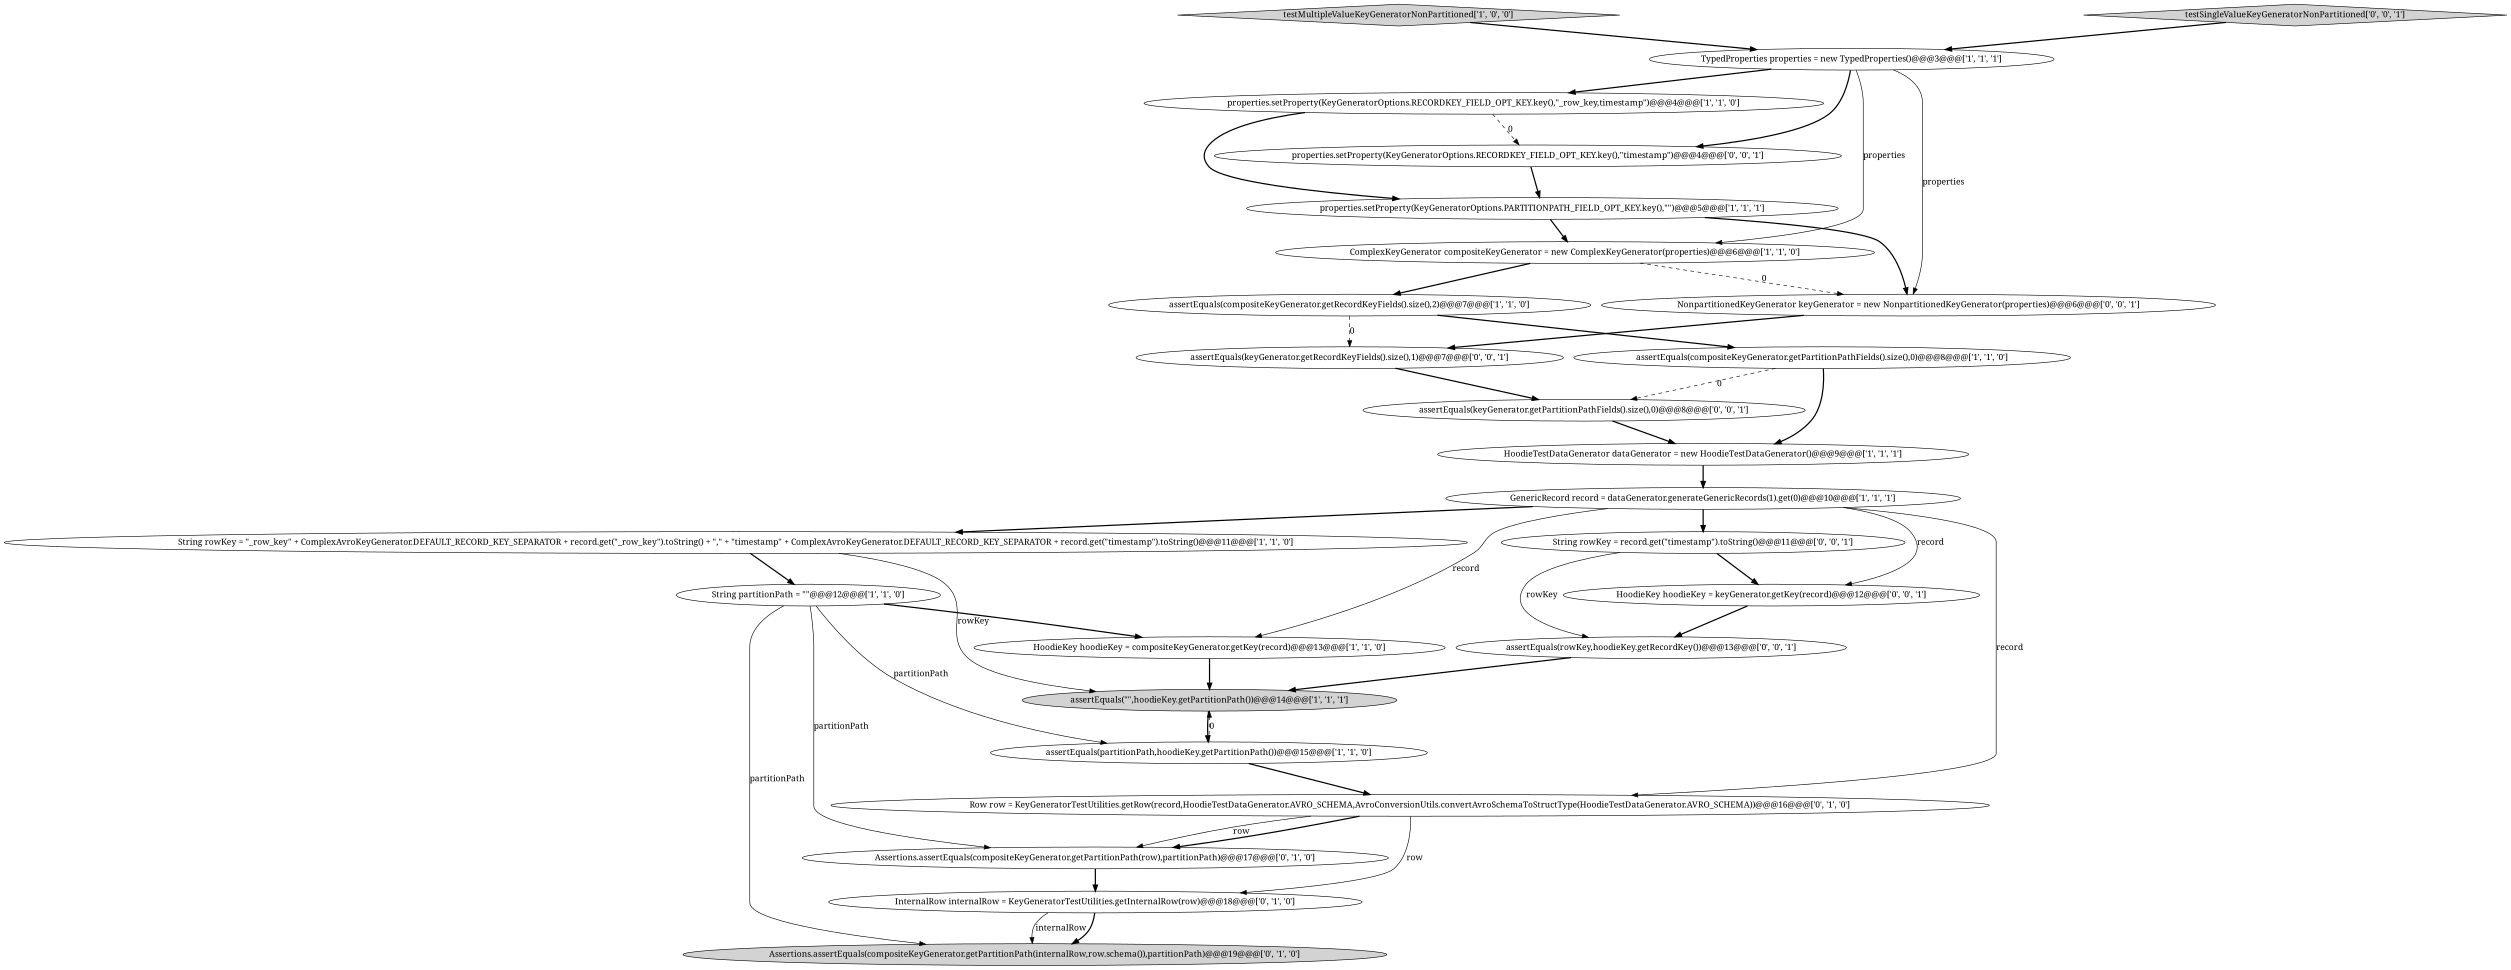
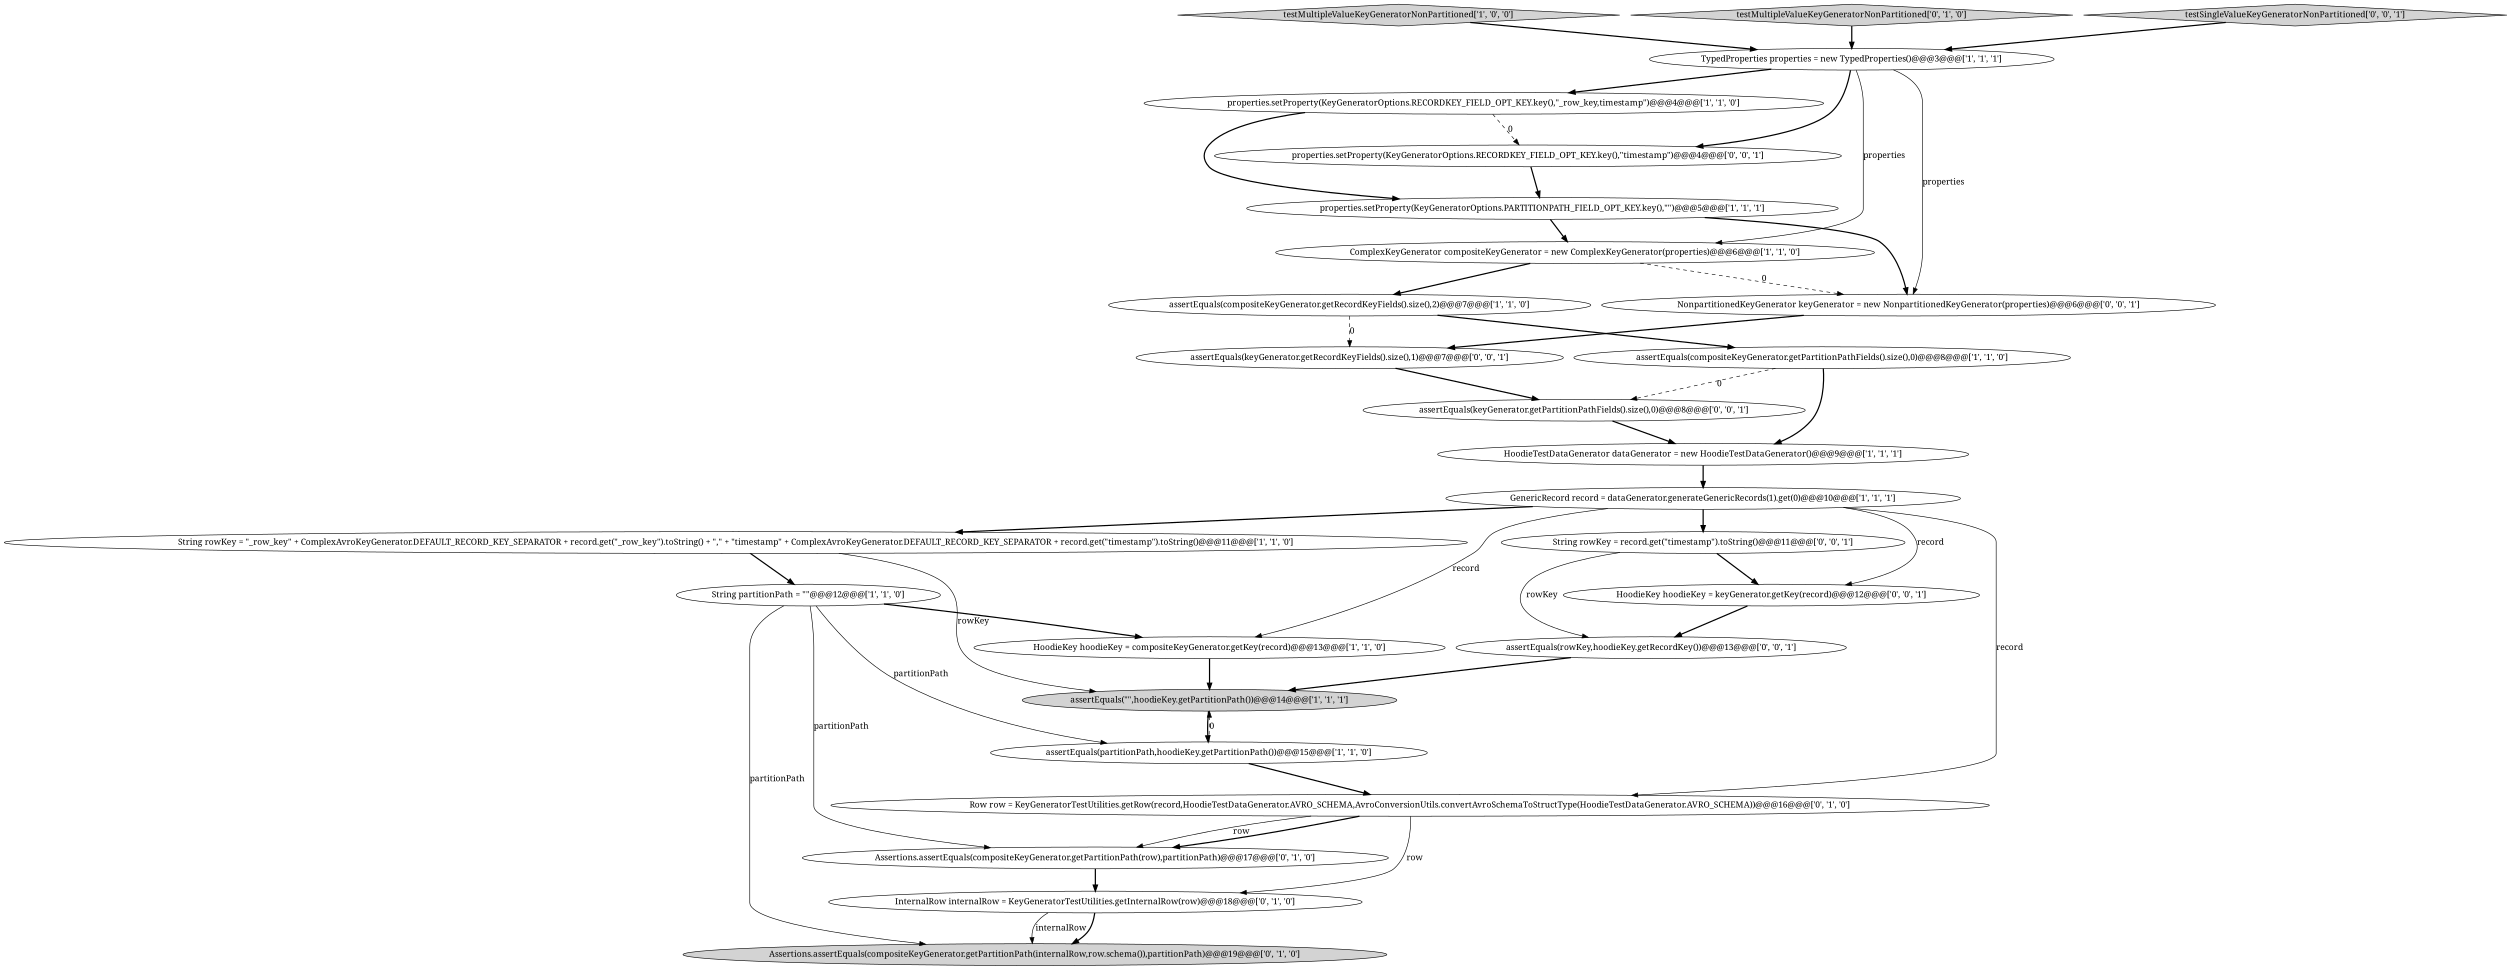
none -> (1852, 15)
